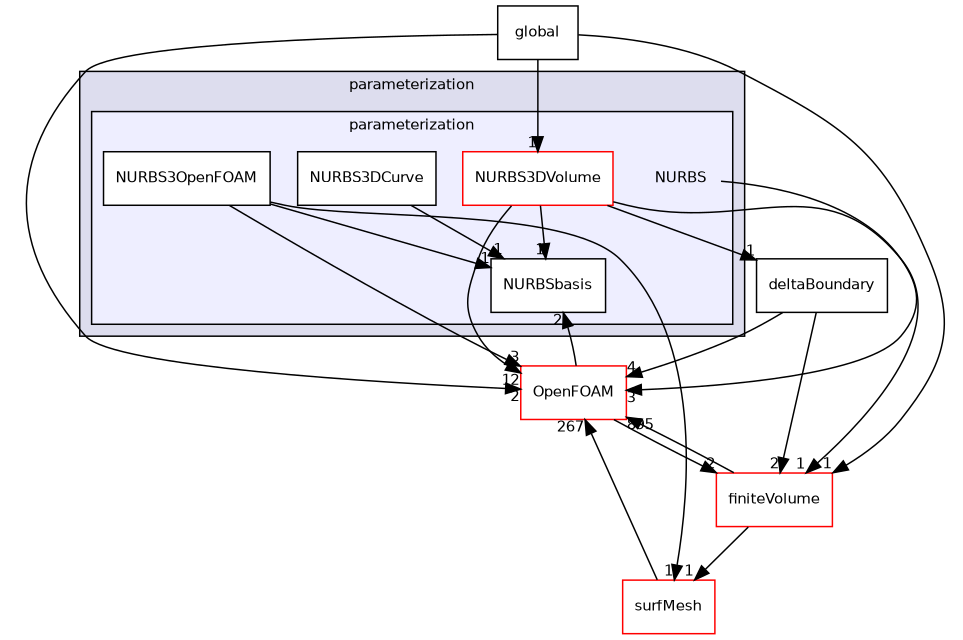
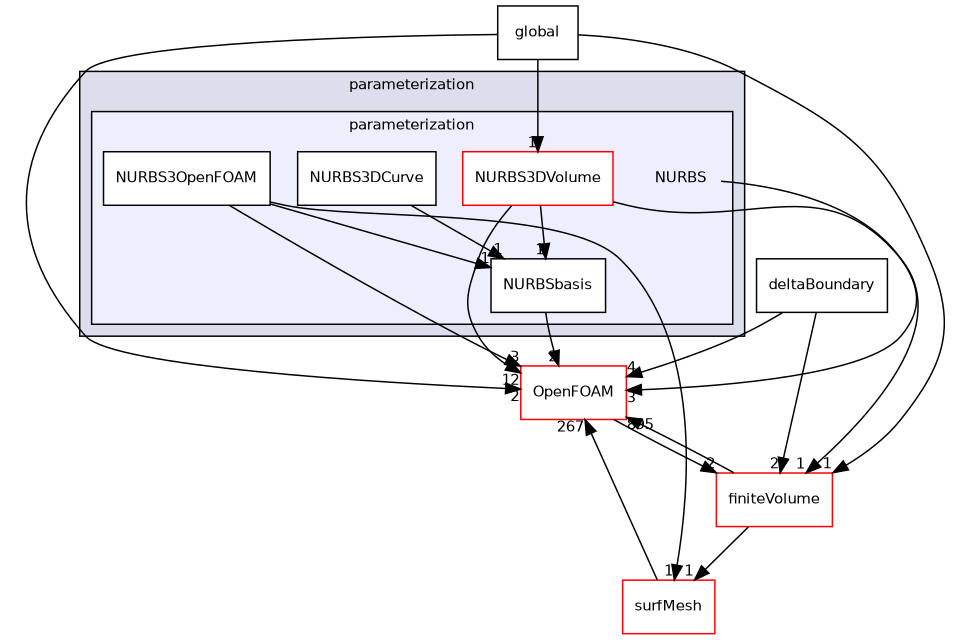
(675, 230) -> none
(573, 346) -> (549, 332)
